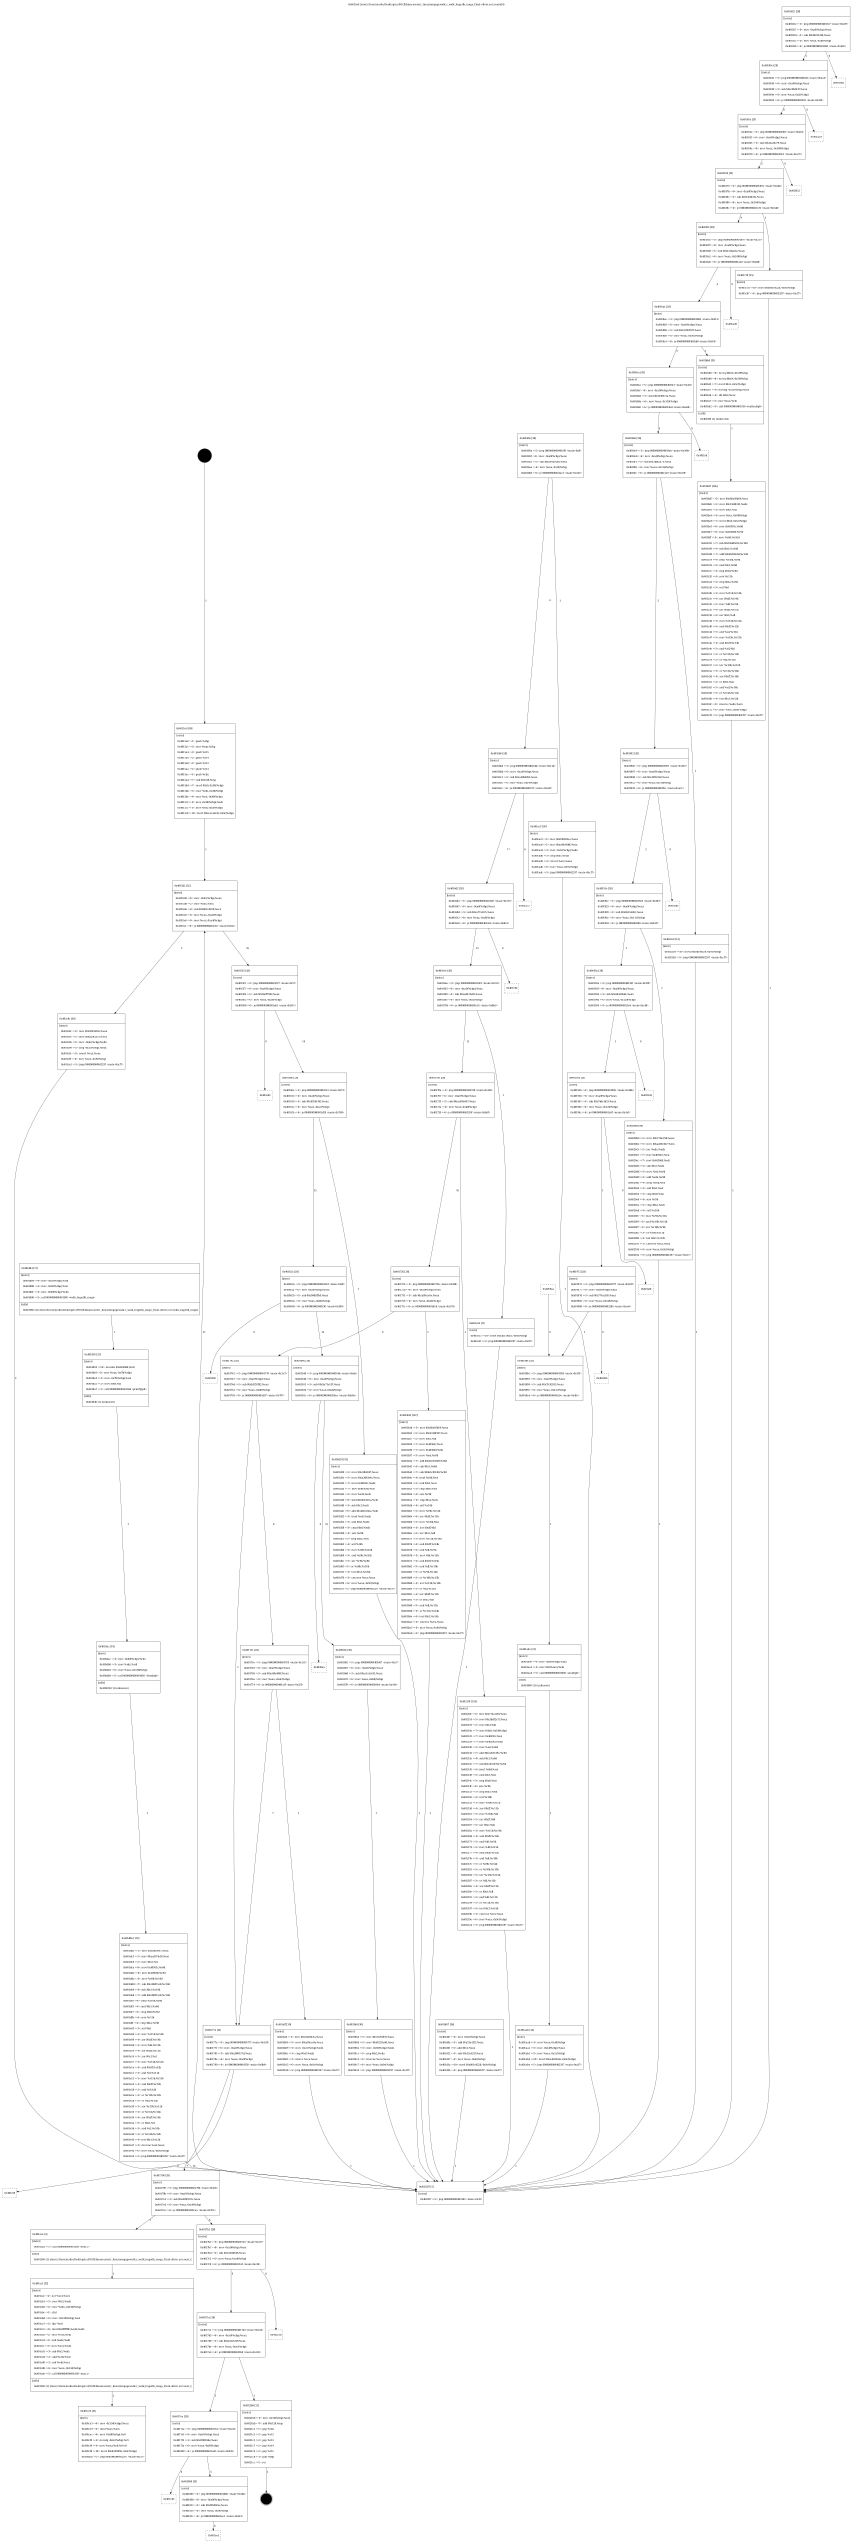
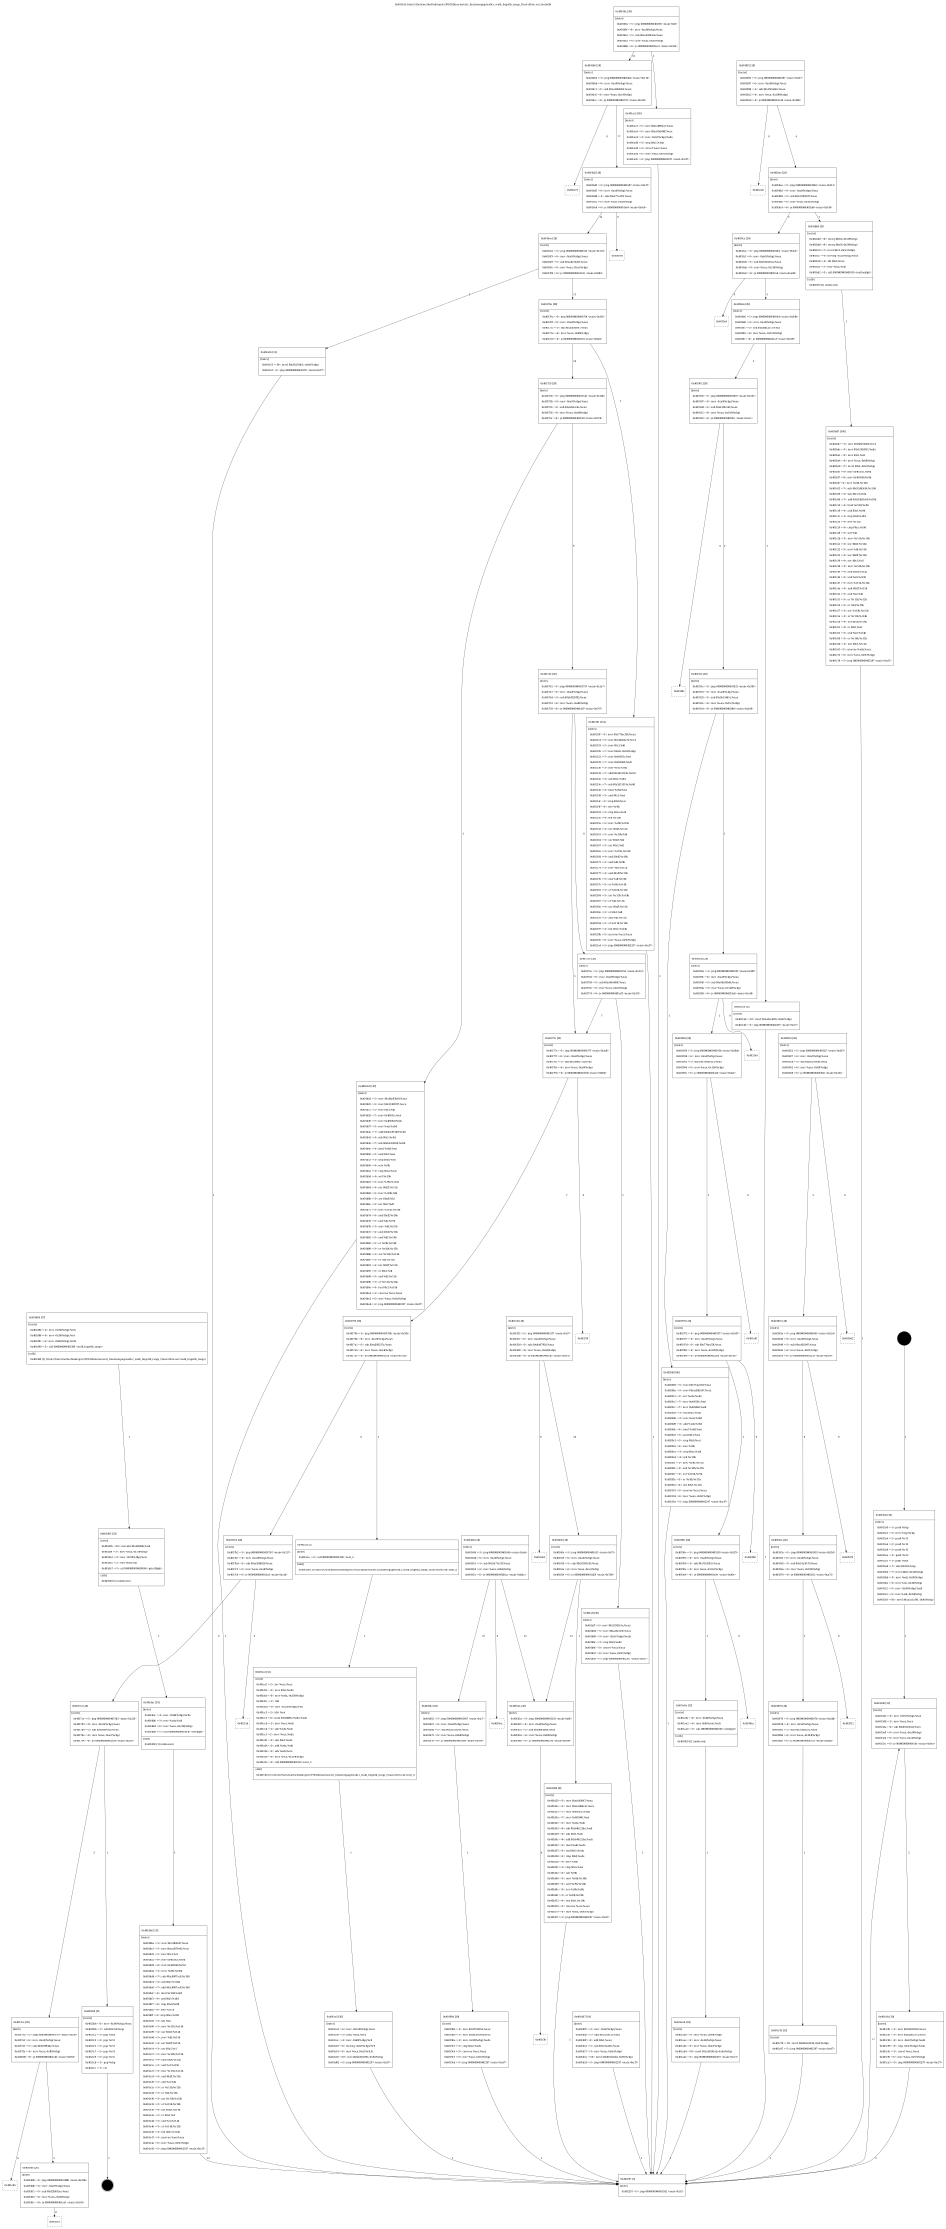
(740, 217) -> none
(235, 948) -> none
(549, 1324) -> (734, 1647)
(319, 1333) -> (518, 1640)
none -> (472, 2165)
